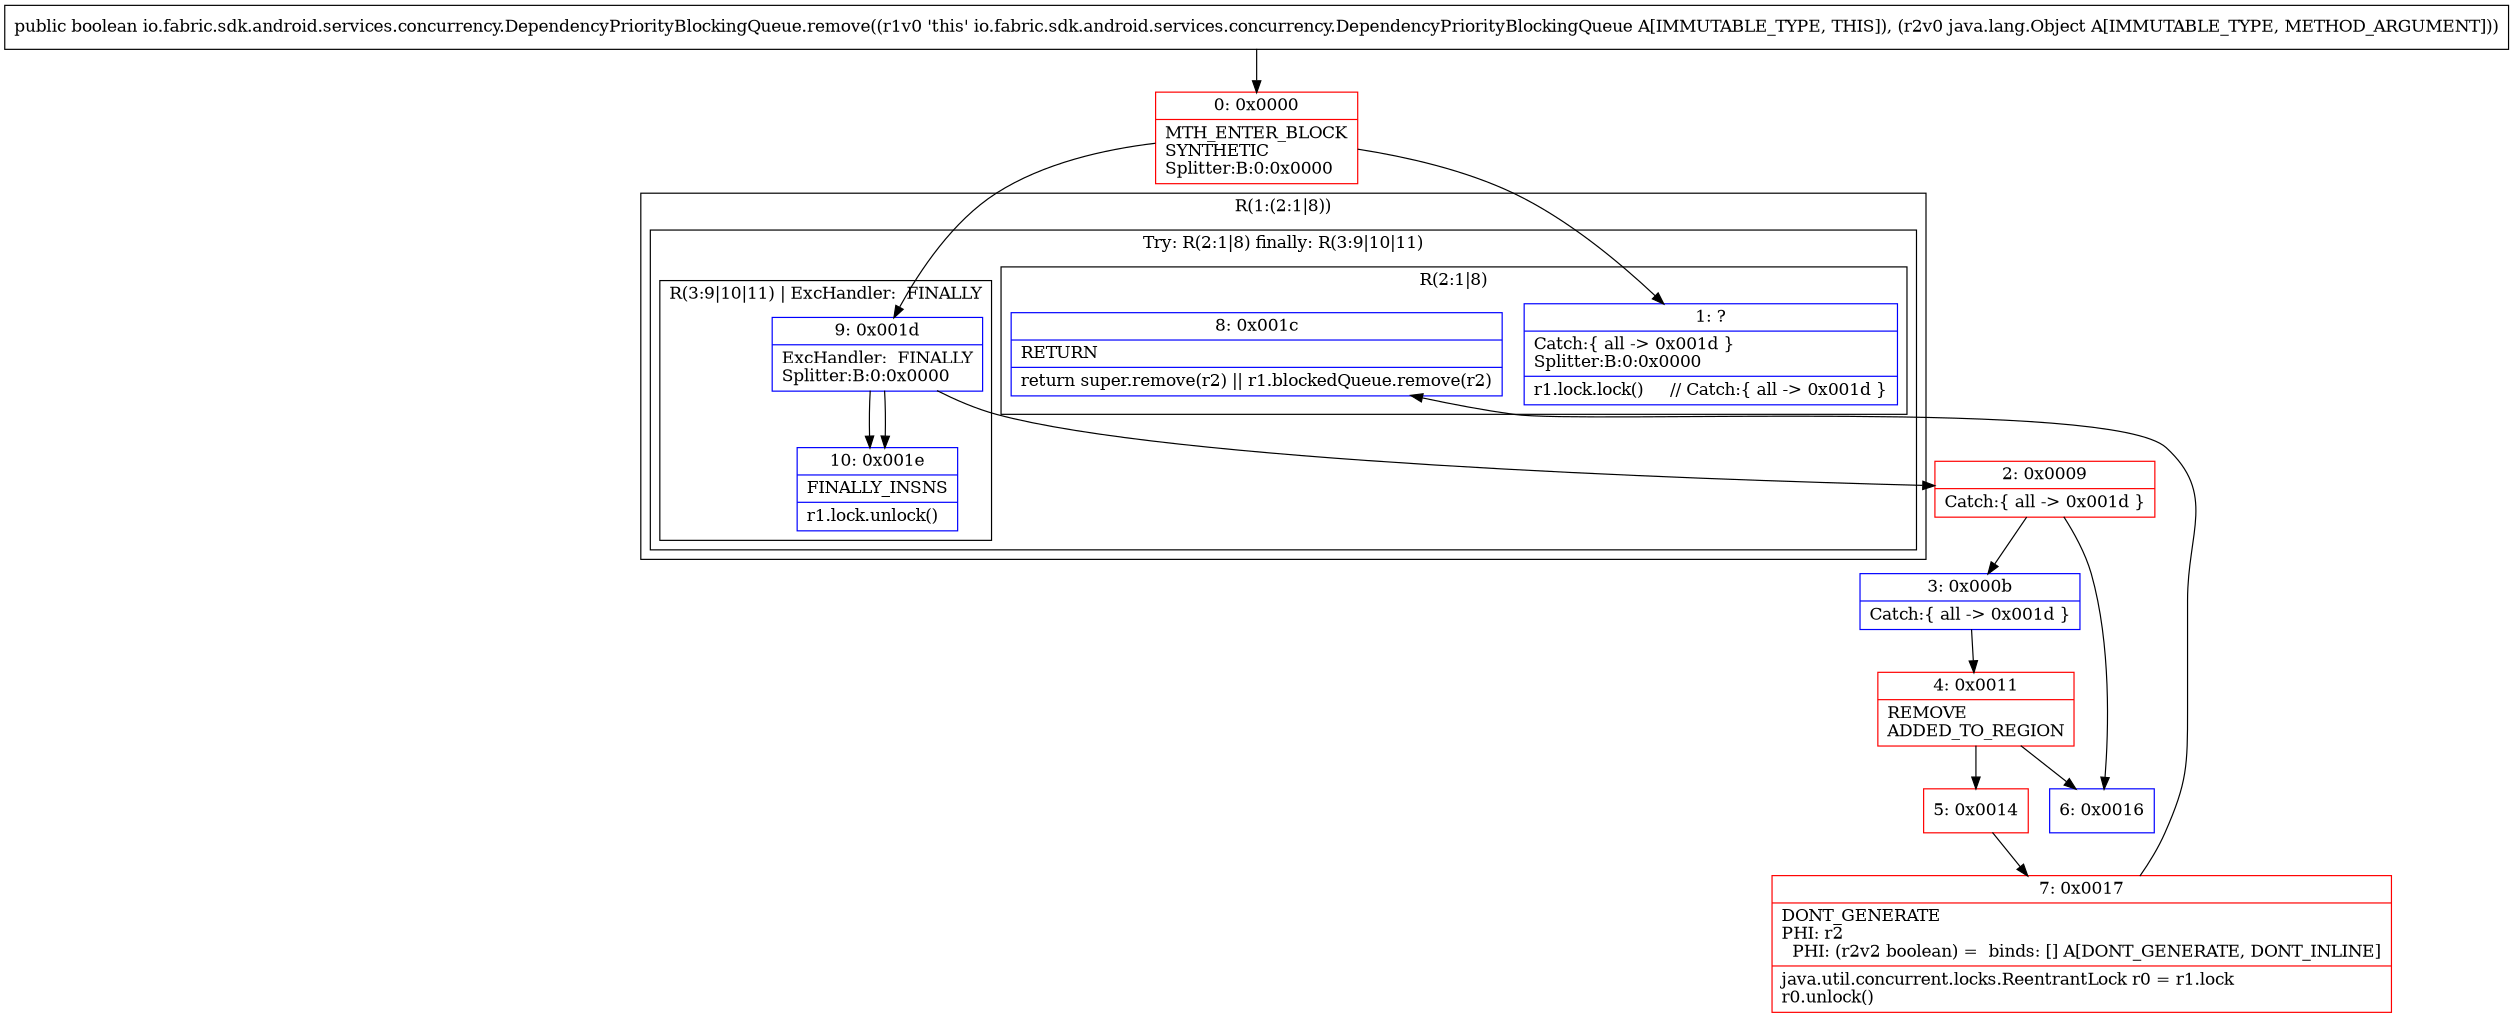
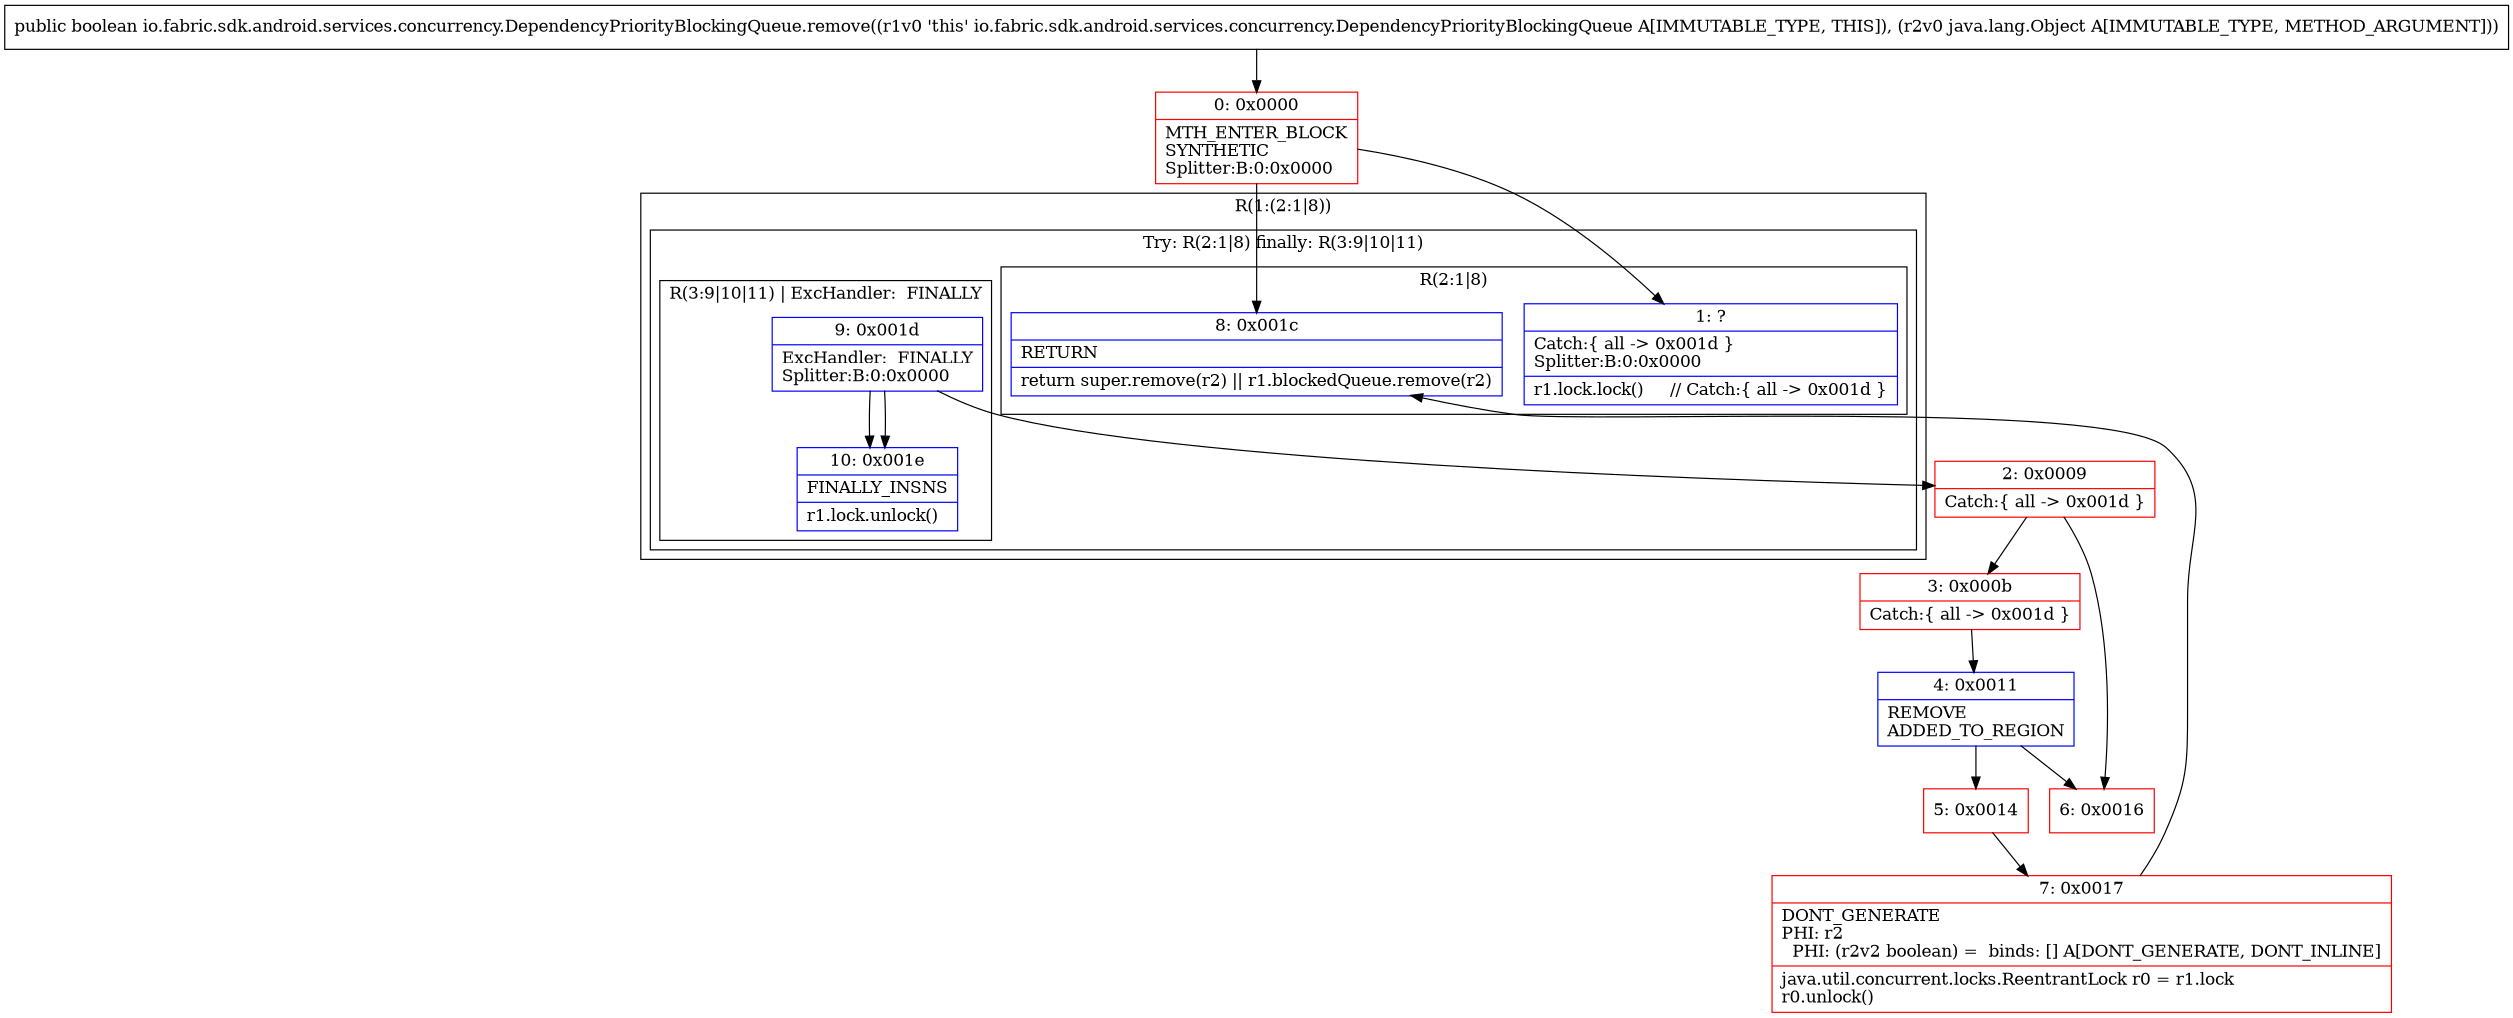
(1011, 185) -> (1257, 242)
(1970, 602) -> (1970, 602)
(1976, 709) -> (1976, 709)
(2102, 811) -> (2102, 811)
